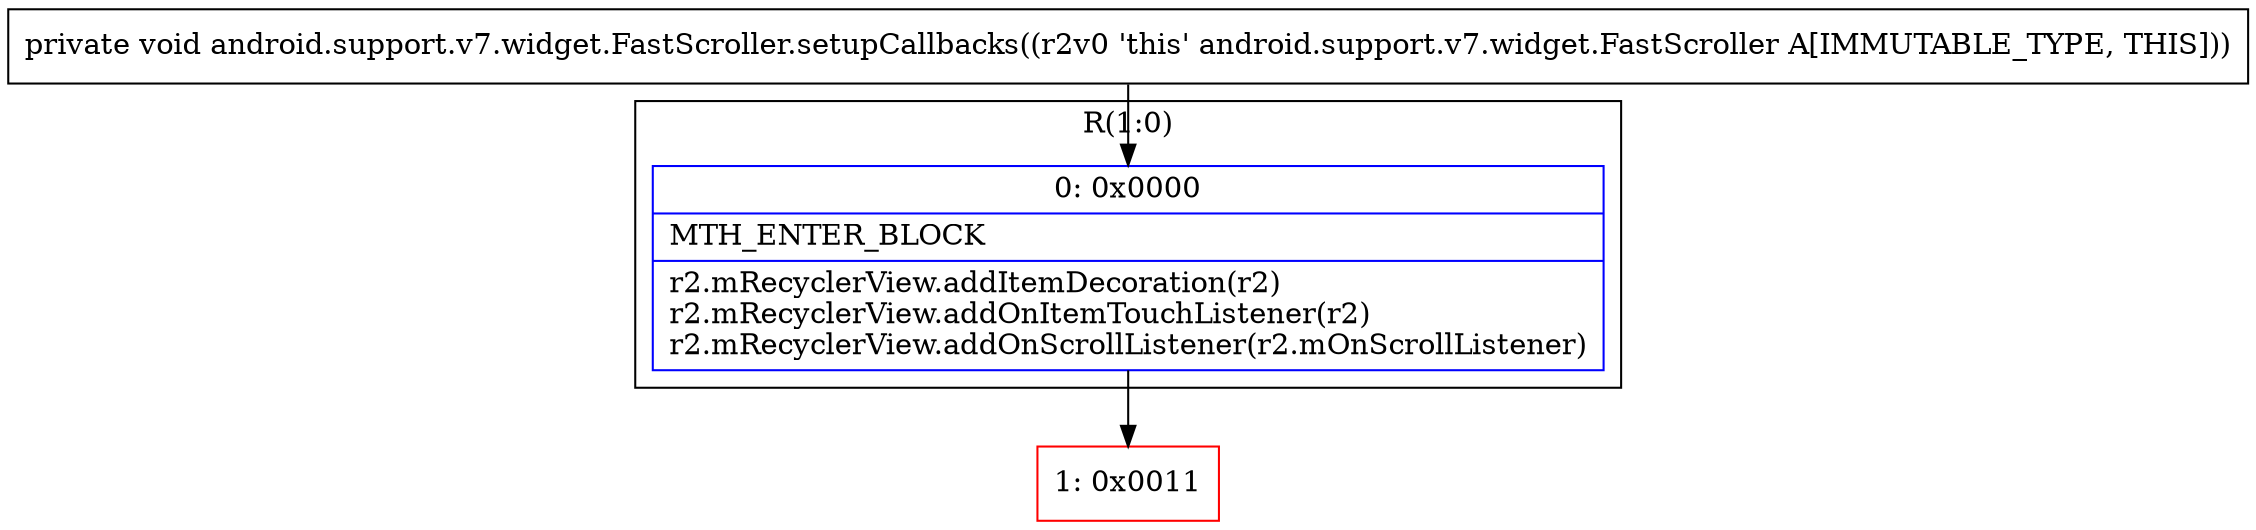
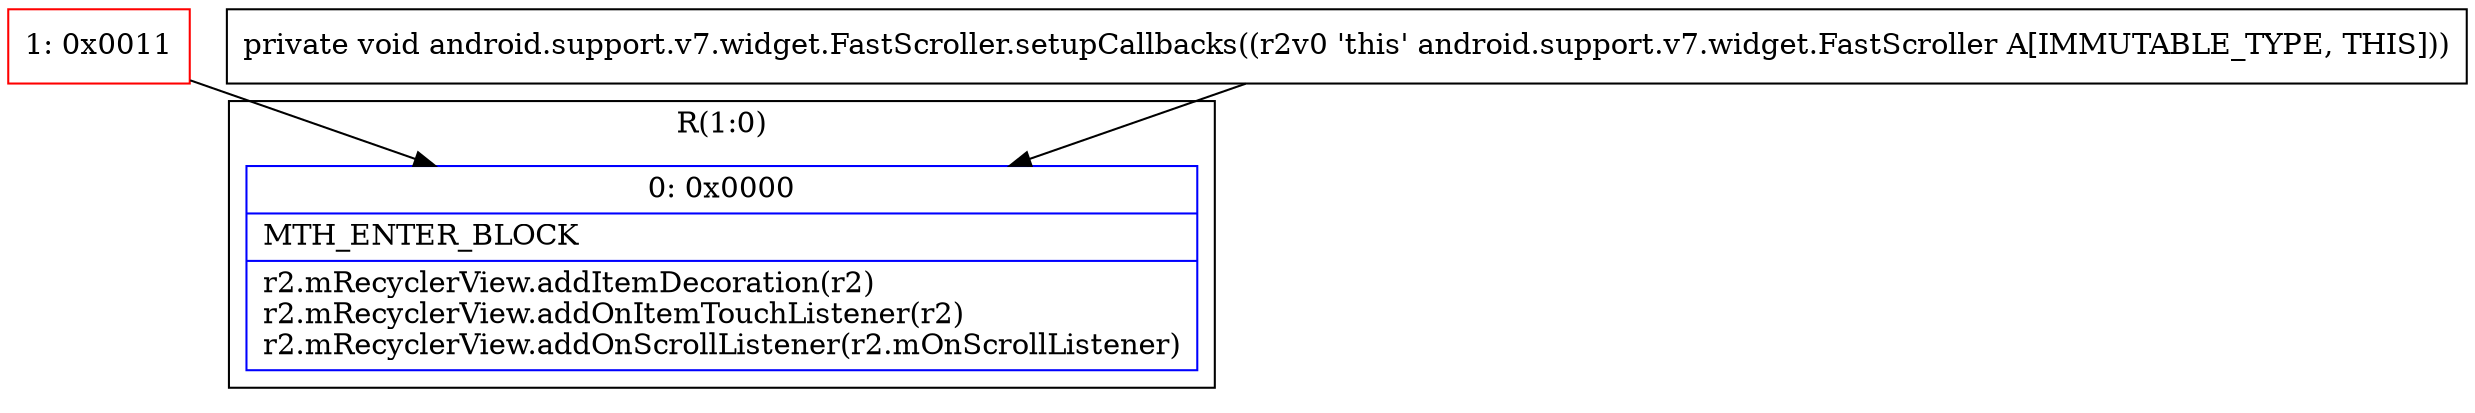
(1128, 401) -> (303, 120)
